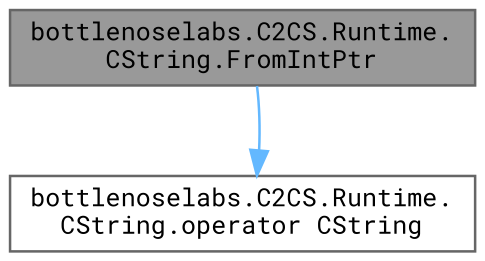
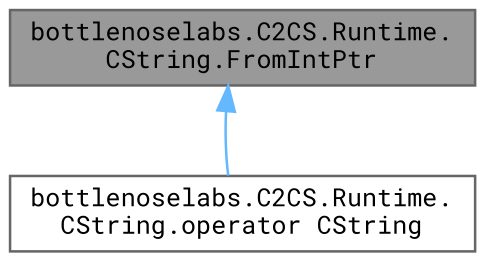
(259, 118) -> (226, 143)
